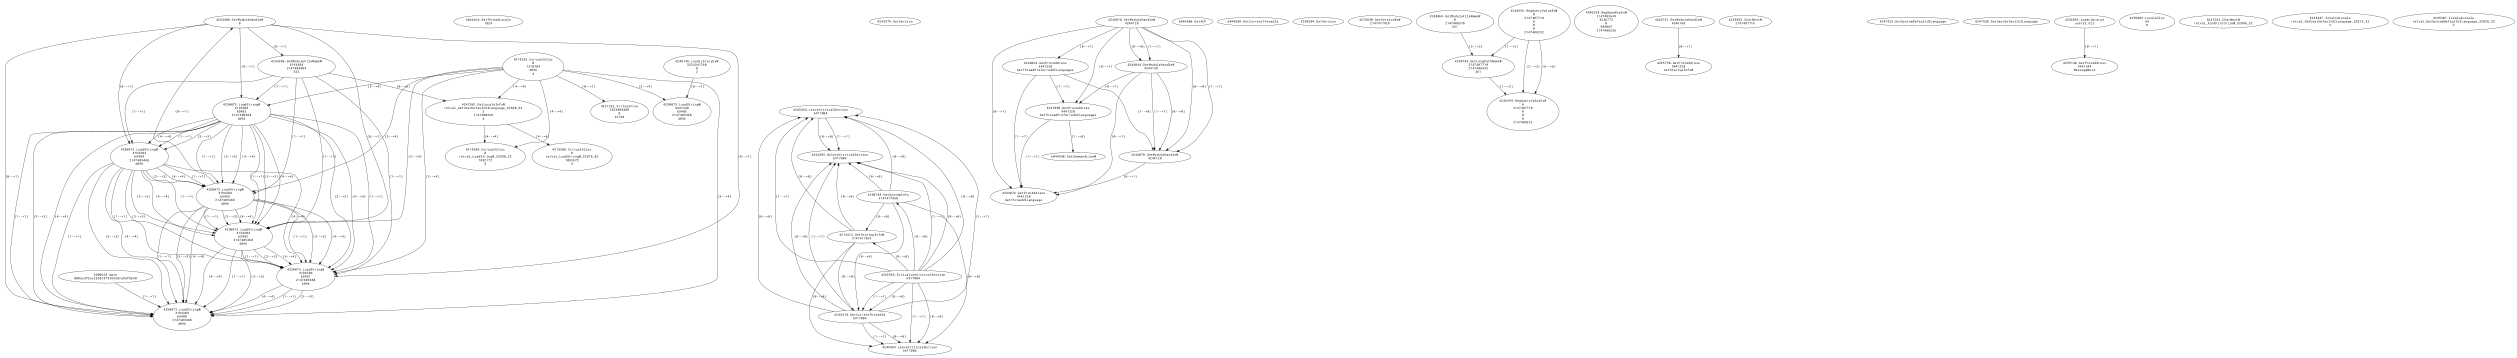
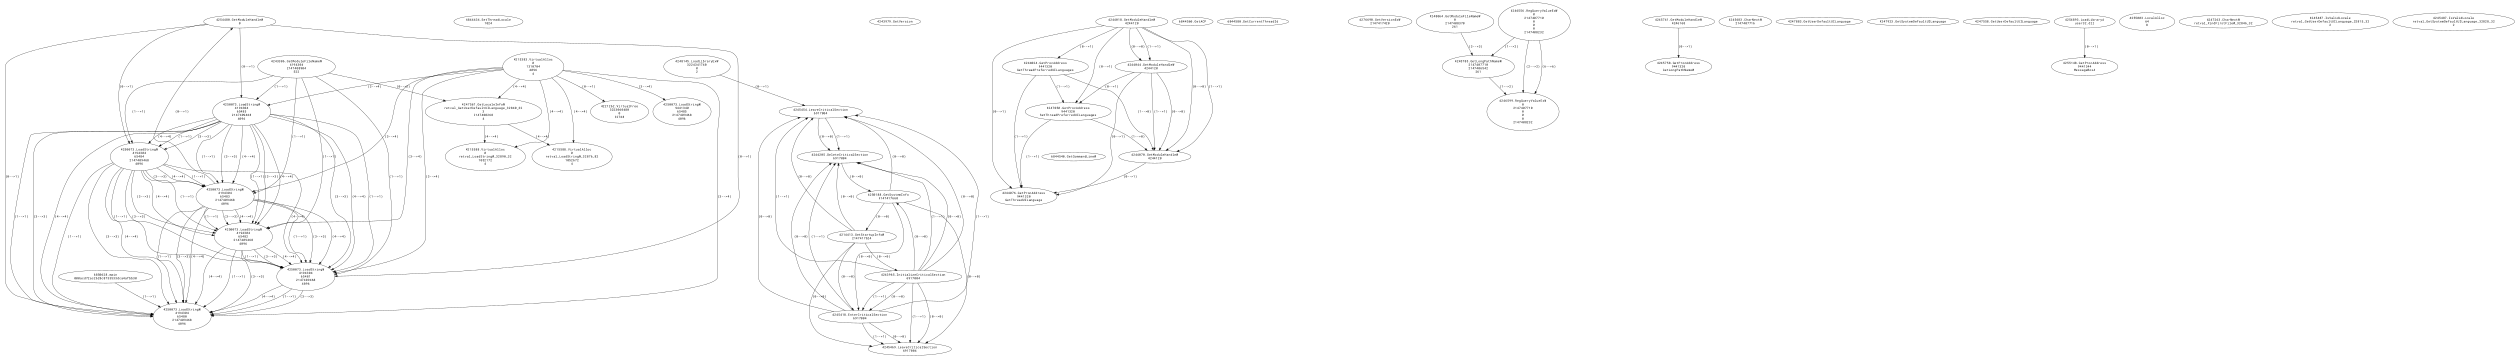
(1318, 22) -> none
(1606, 22) -> none
none -> (1819, 22)
(264, 41) -> none
(1679, 67) -> (1679, 67)
(690, 87) -> (761, 90)
none -> (570, 106)
(1071, 135) -> (1119, 131)
(373, 152) -> none
(867, 177) -> (851, 180)
(892, 256) -> (878, 259)
(860, 317) -> (860, 317)
